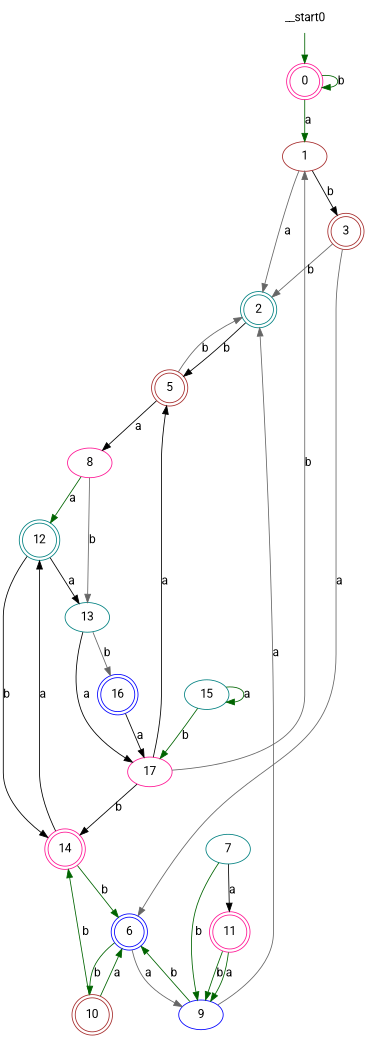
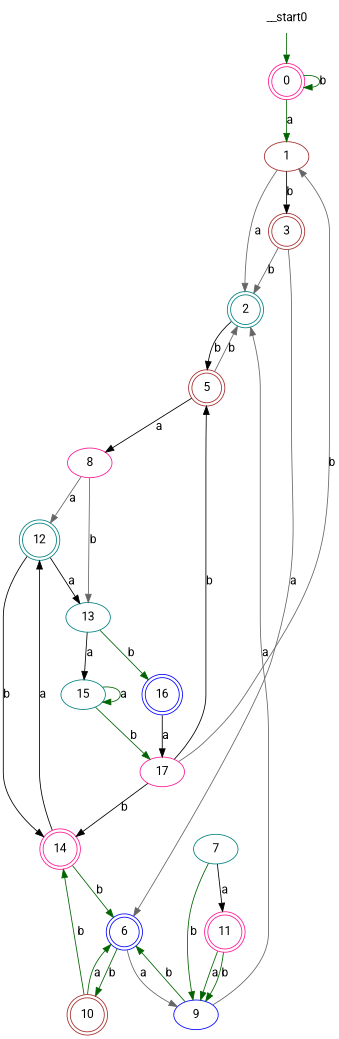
(68, 496) -> (68, 496)
(165, 582) -> (209, 582)
(100, 650) -> (121, 652)
(79, 704) -> (86, 652)
